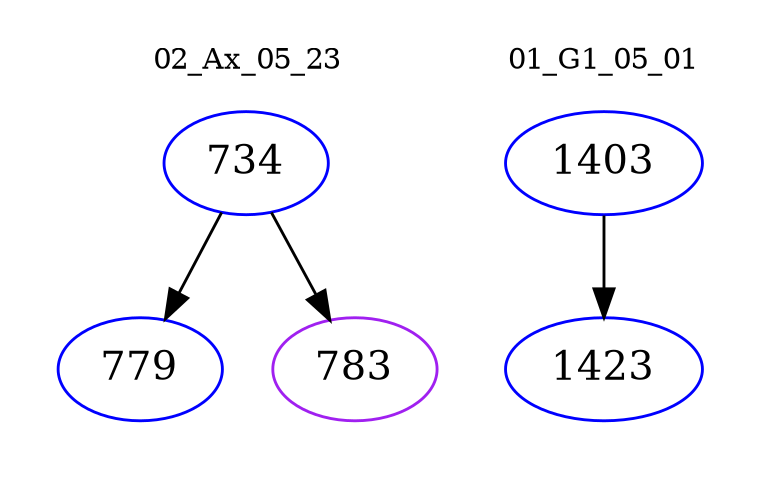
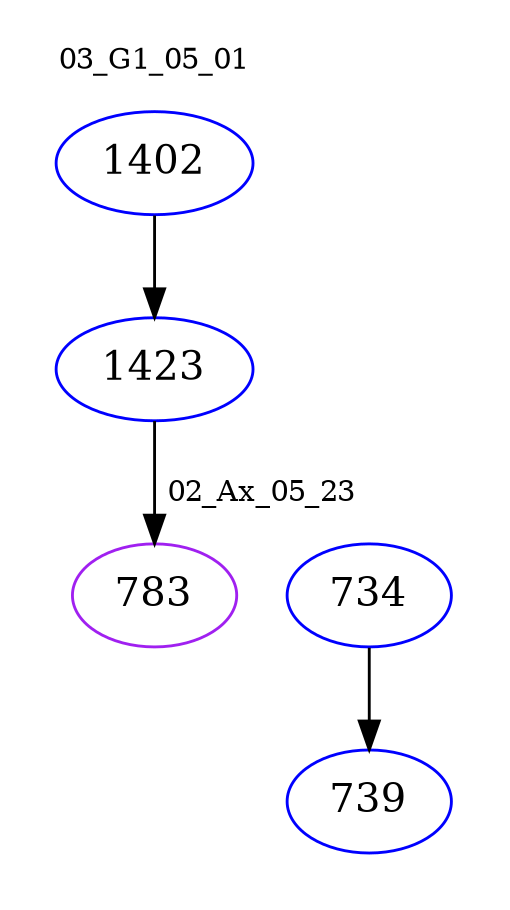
(604, 62) -> (155, 62)
(604, 163) -> (155, 163)
(294, 253) -> (155, 484)
(140, 369) -> (369, 802)
